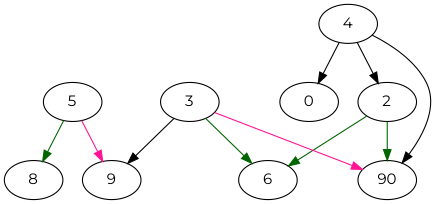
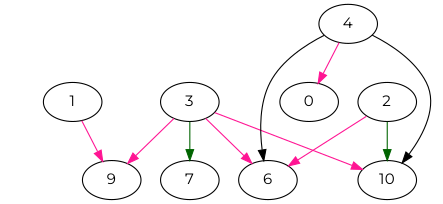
(331, 58) -> (331, 58)
(365, 58) -> (271, 81)
(73, 102) -> (73, 102)
(155, 137) -> (155, 137)
(225, 137) -> (225, 137)
(332, 138) -> (332, 138)
(34, 180) -> none
none -> (190, 180)
(387, 180) -> (387, 180)
